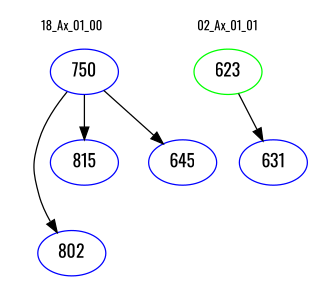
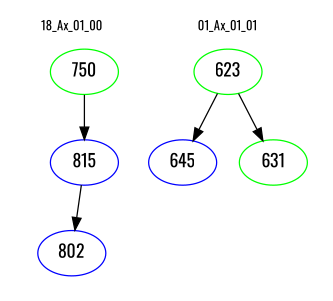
(228, 27) -> (228, 27)
(84, 72) -> (84, 72)
(120, 105) -> (208, 112)
(35, 154) -> (79, 201)
(273, 163) -> (273, 163)
